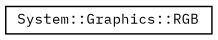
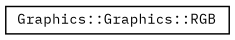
(109, 20) -> (117, 20)
